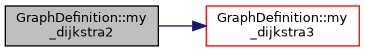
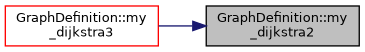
(176, 26) -> (176, 26)
